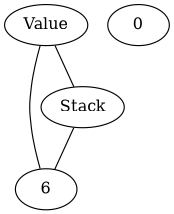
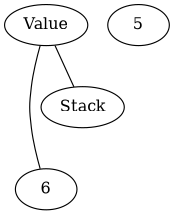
(139, 25) -> (139, 25)
(64, 149) -> none
